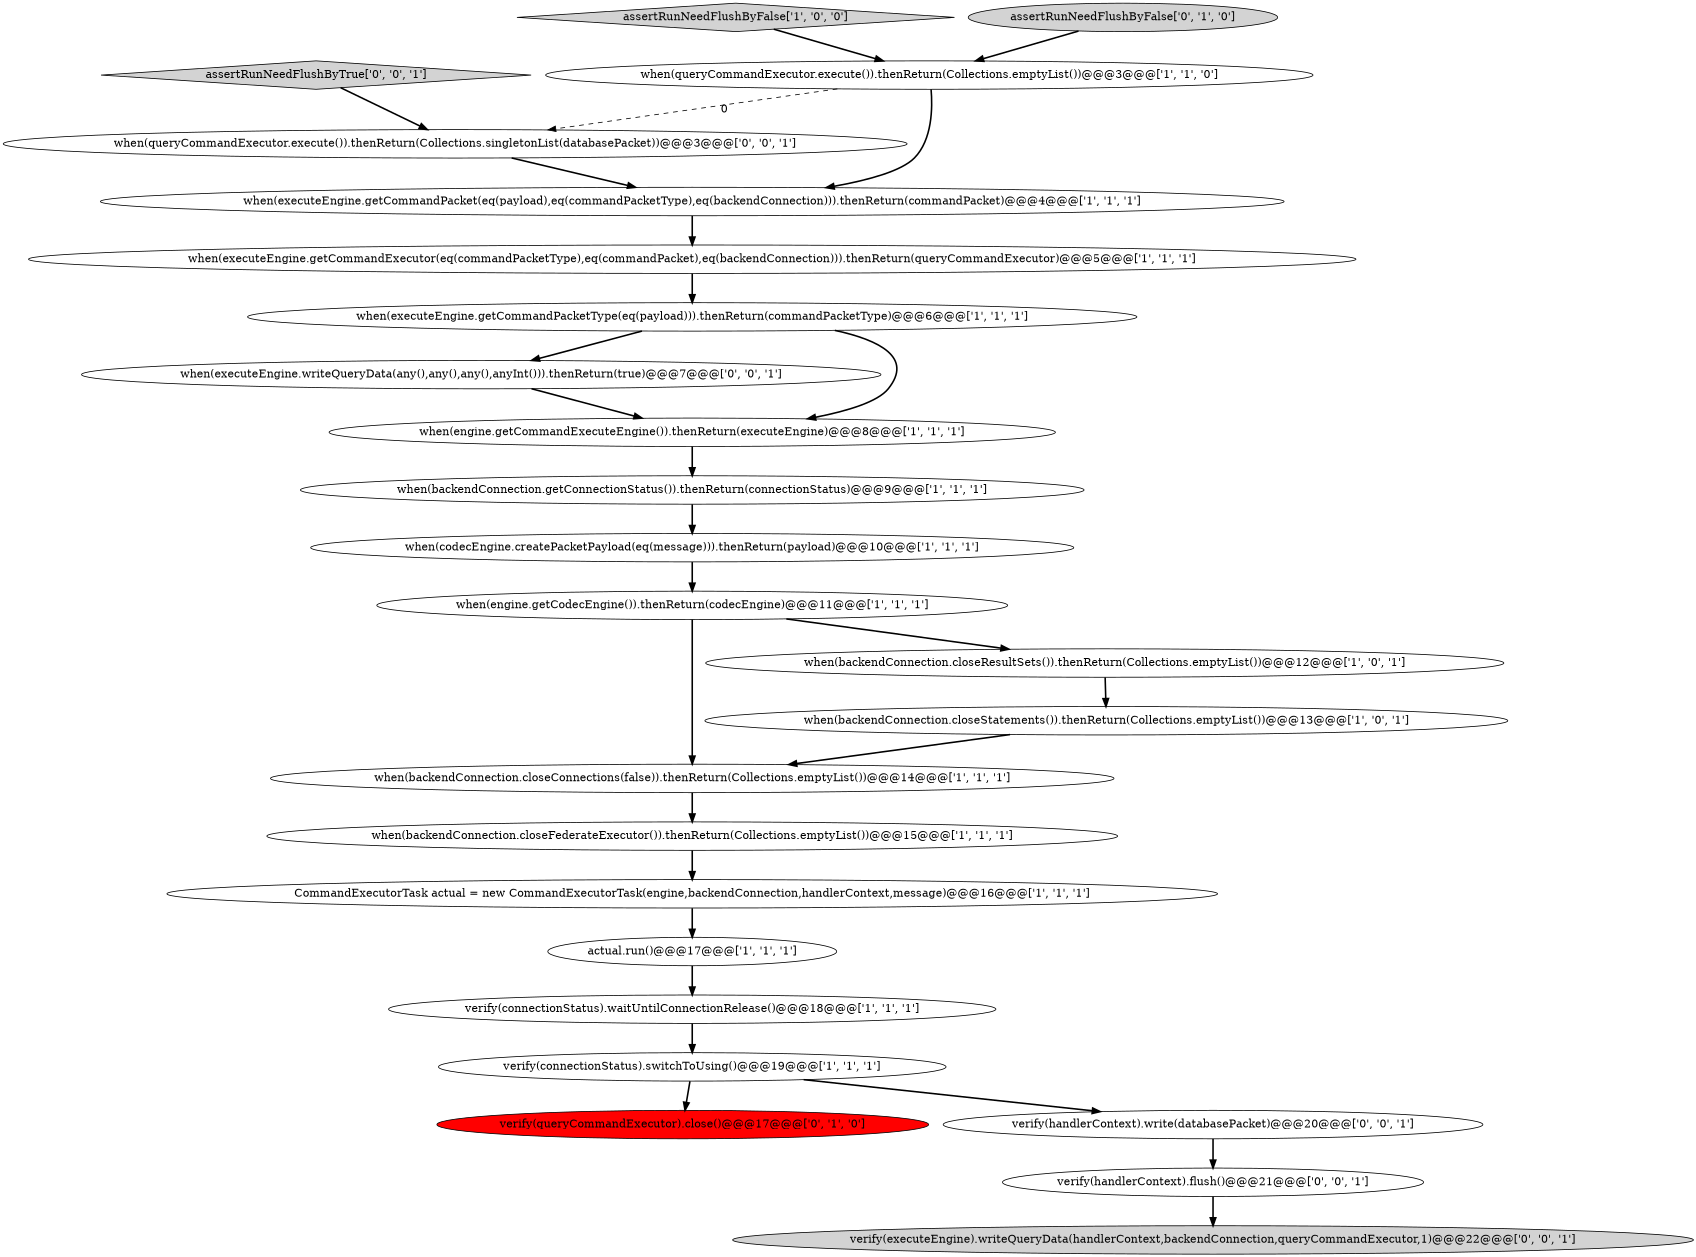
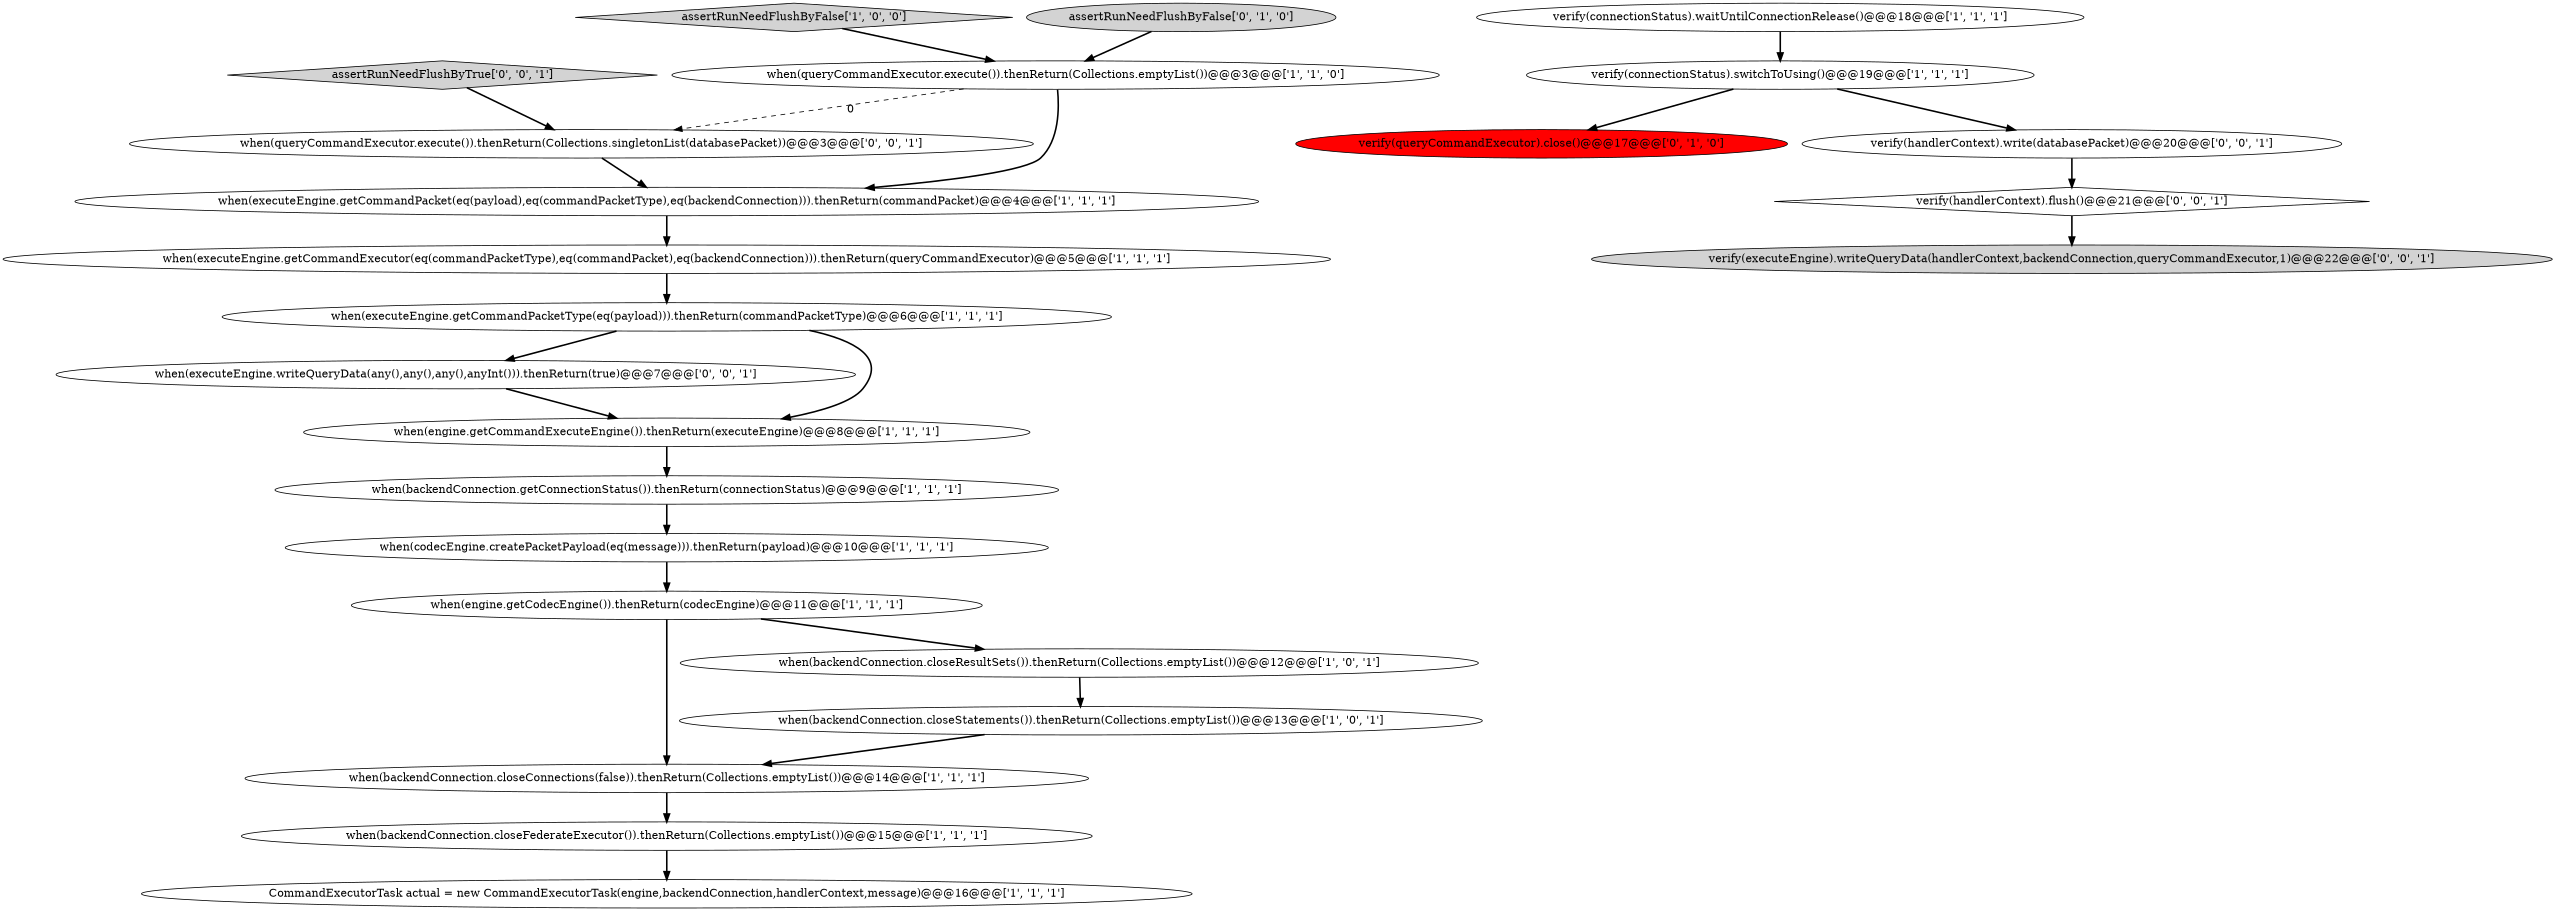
(692, 951) -> none
(1213, 1182) -> (2072, 202)
